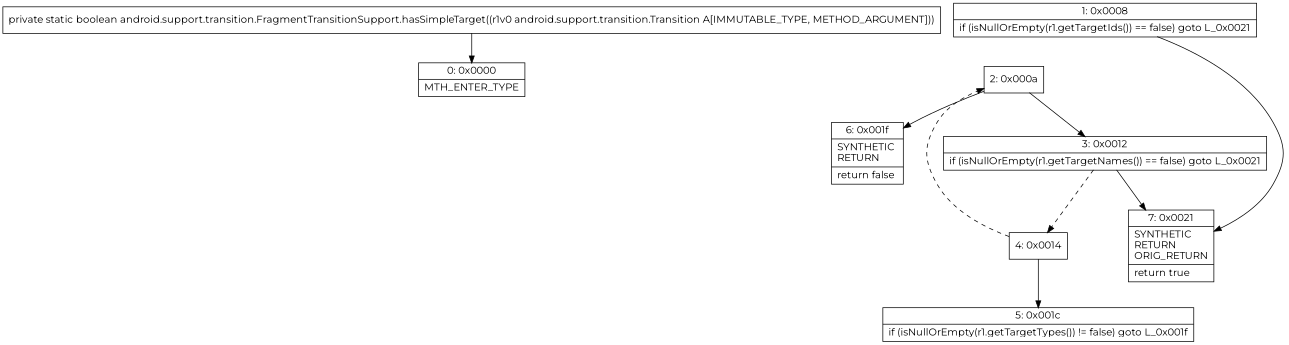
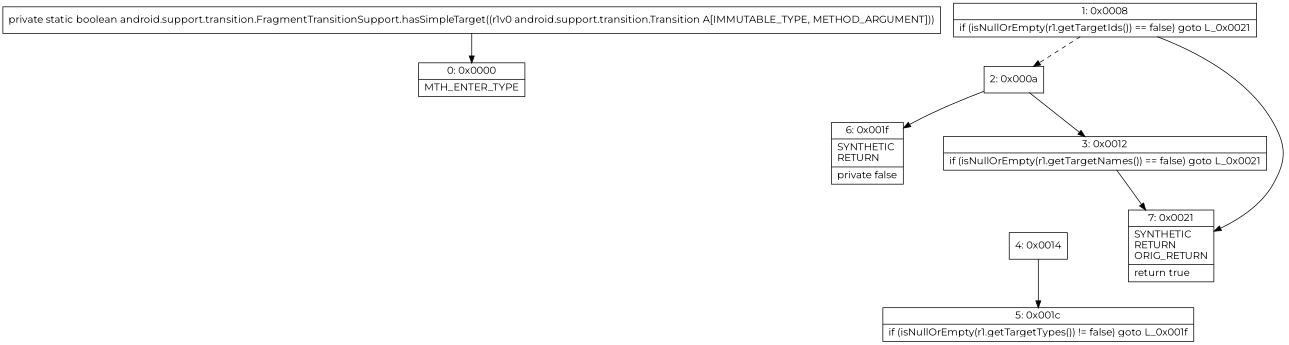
(931, 172) -> (1060, 50)
(866, 175) -> (867, 175)
(1073, 198) -> none
